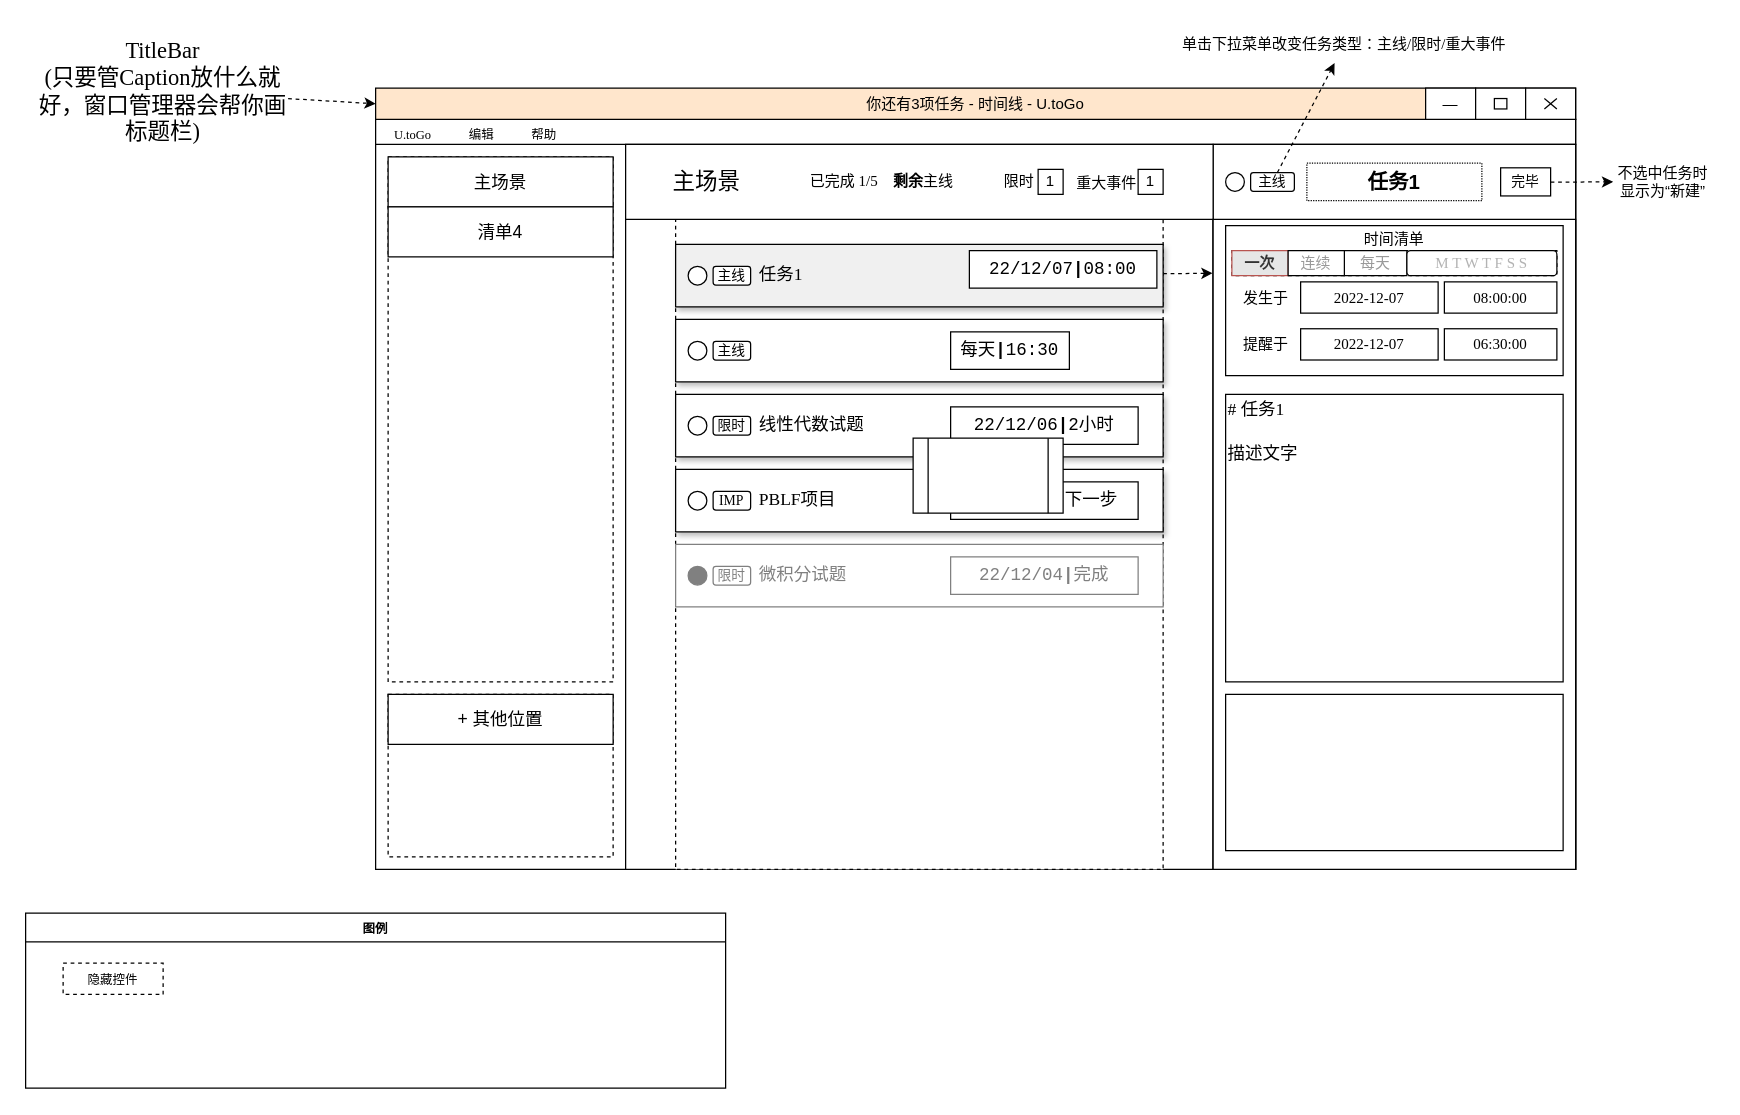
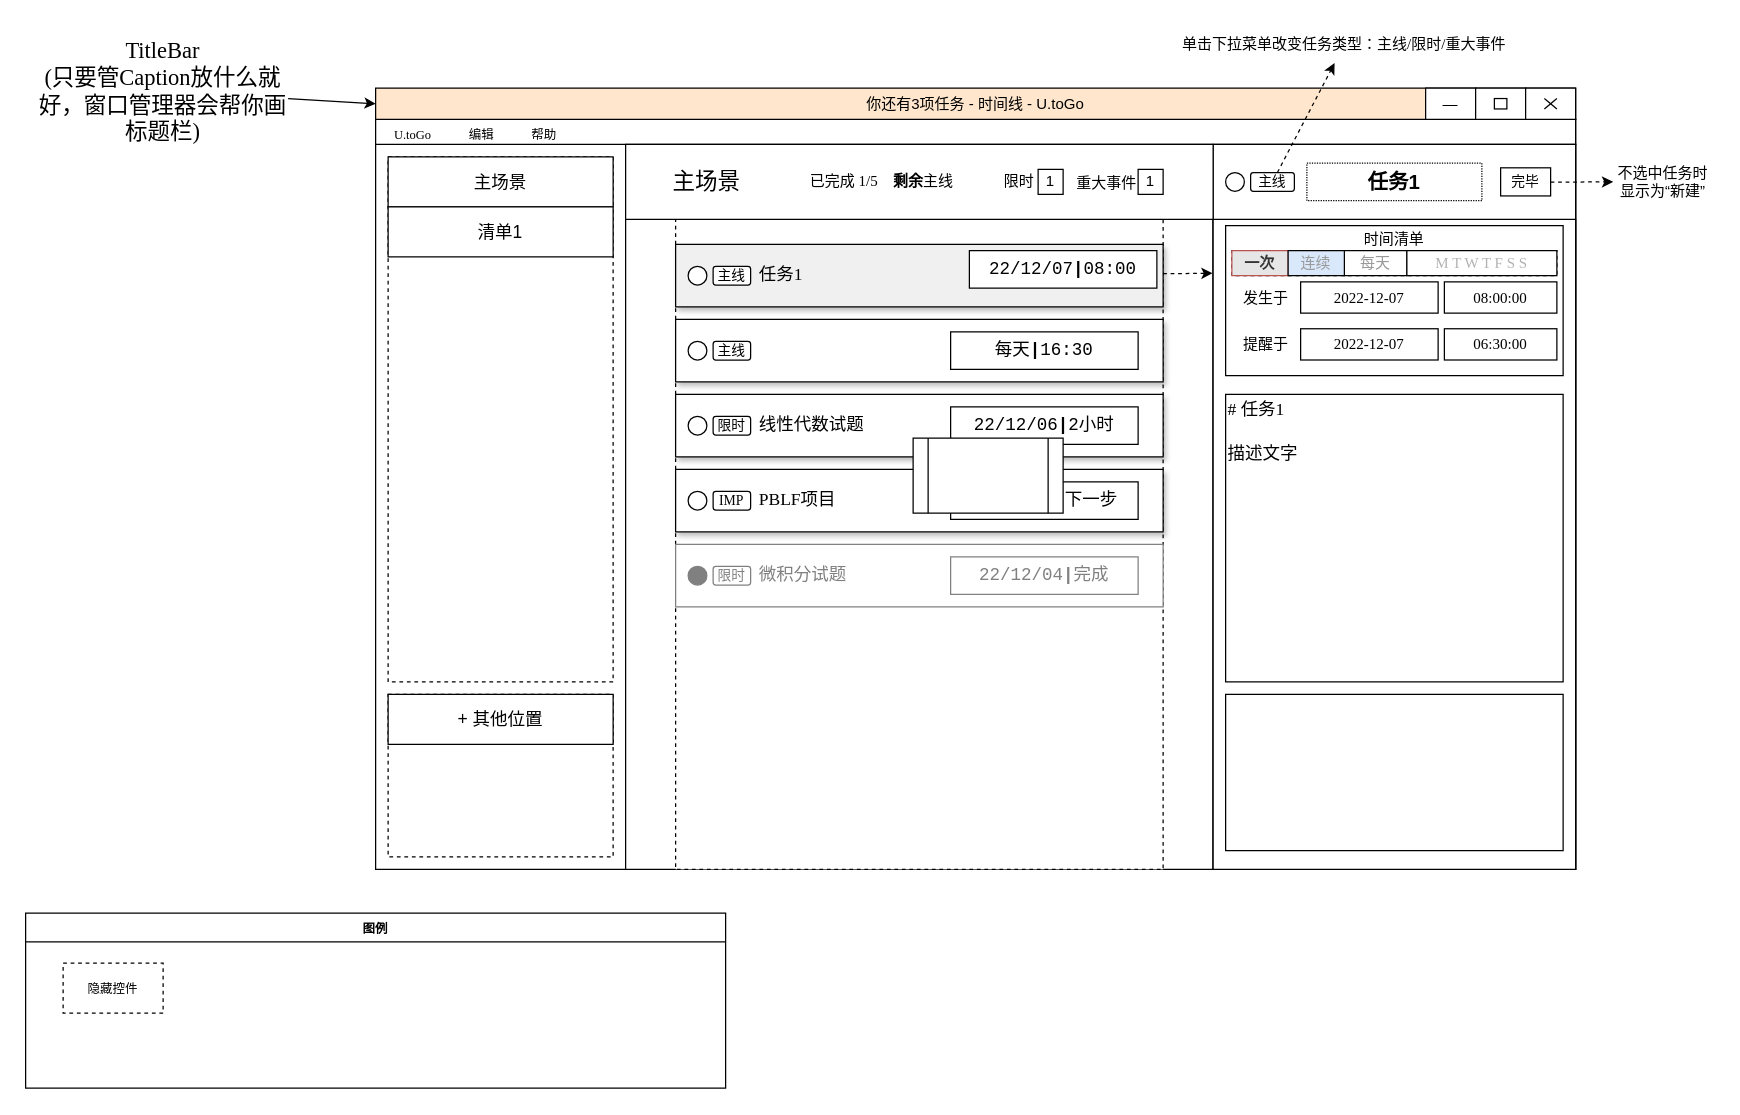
(326, 101) -> (326, 101)
(501, 232) -> (501, 232)
(1316, 263) -> (1316, 263)
(1482, 263) -> (1482, 263)
(1010, 351) -> (1044, 351)
(113, 979) -> (113, 988)
